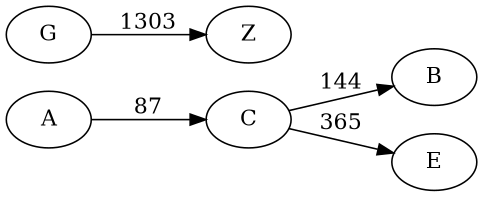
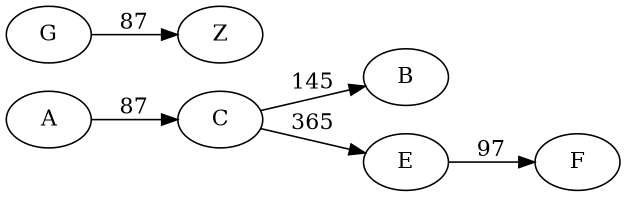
(149, 23) -> (135, 23)
(341, 83) -> (313, 83)
none -> (578, 162)
